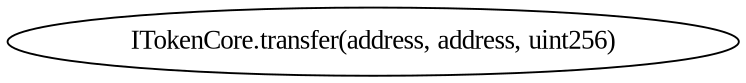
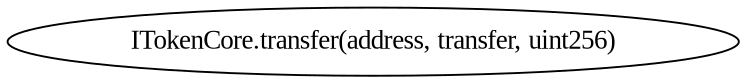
(373, 42) -> (373, 42)
